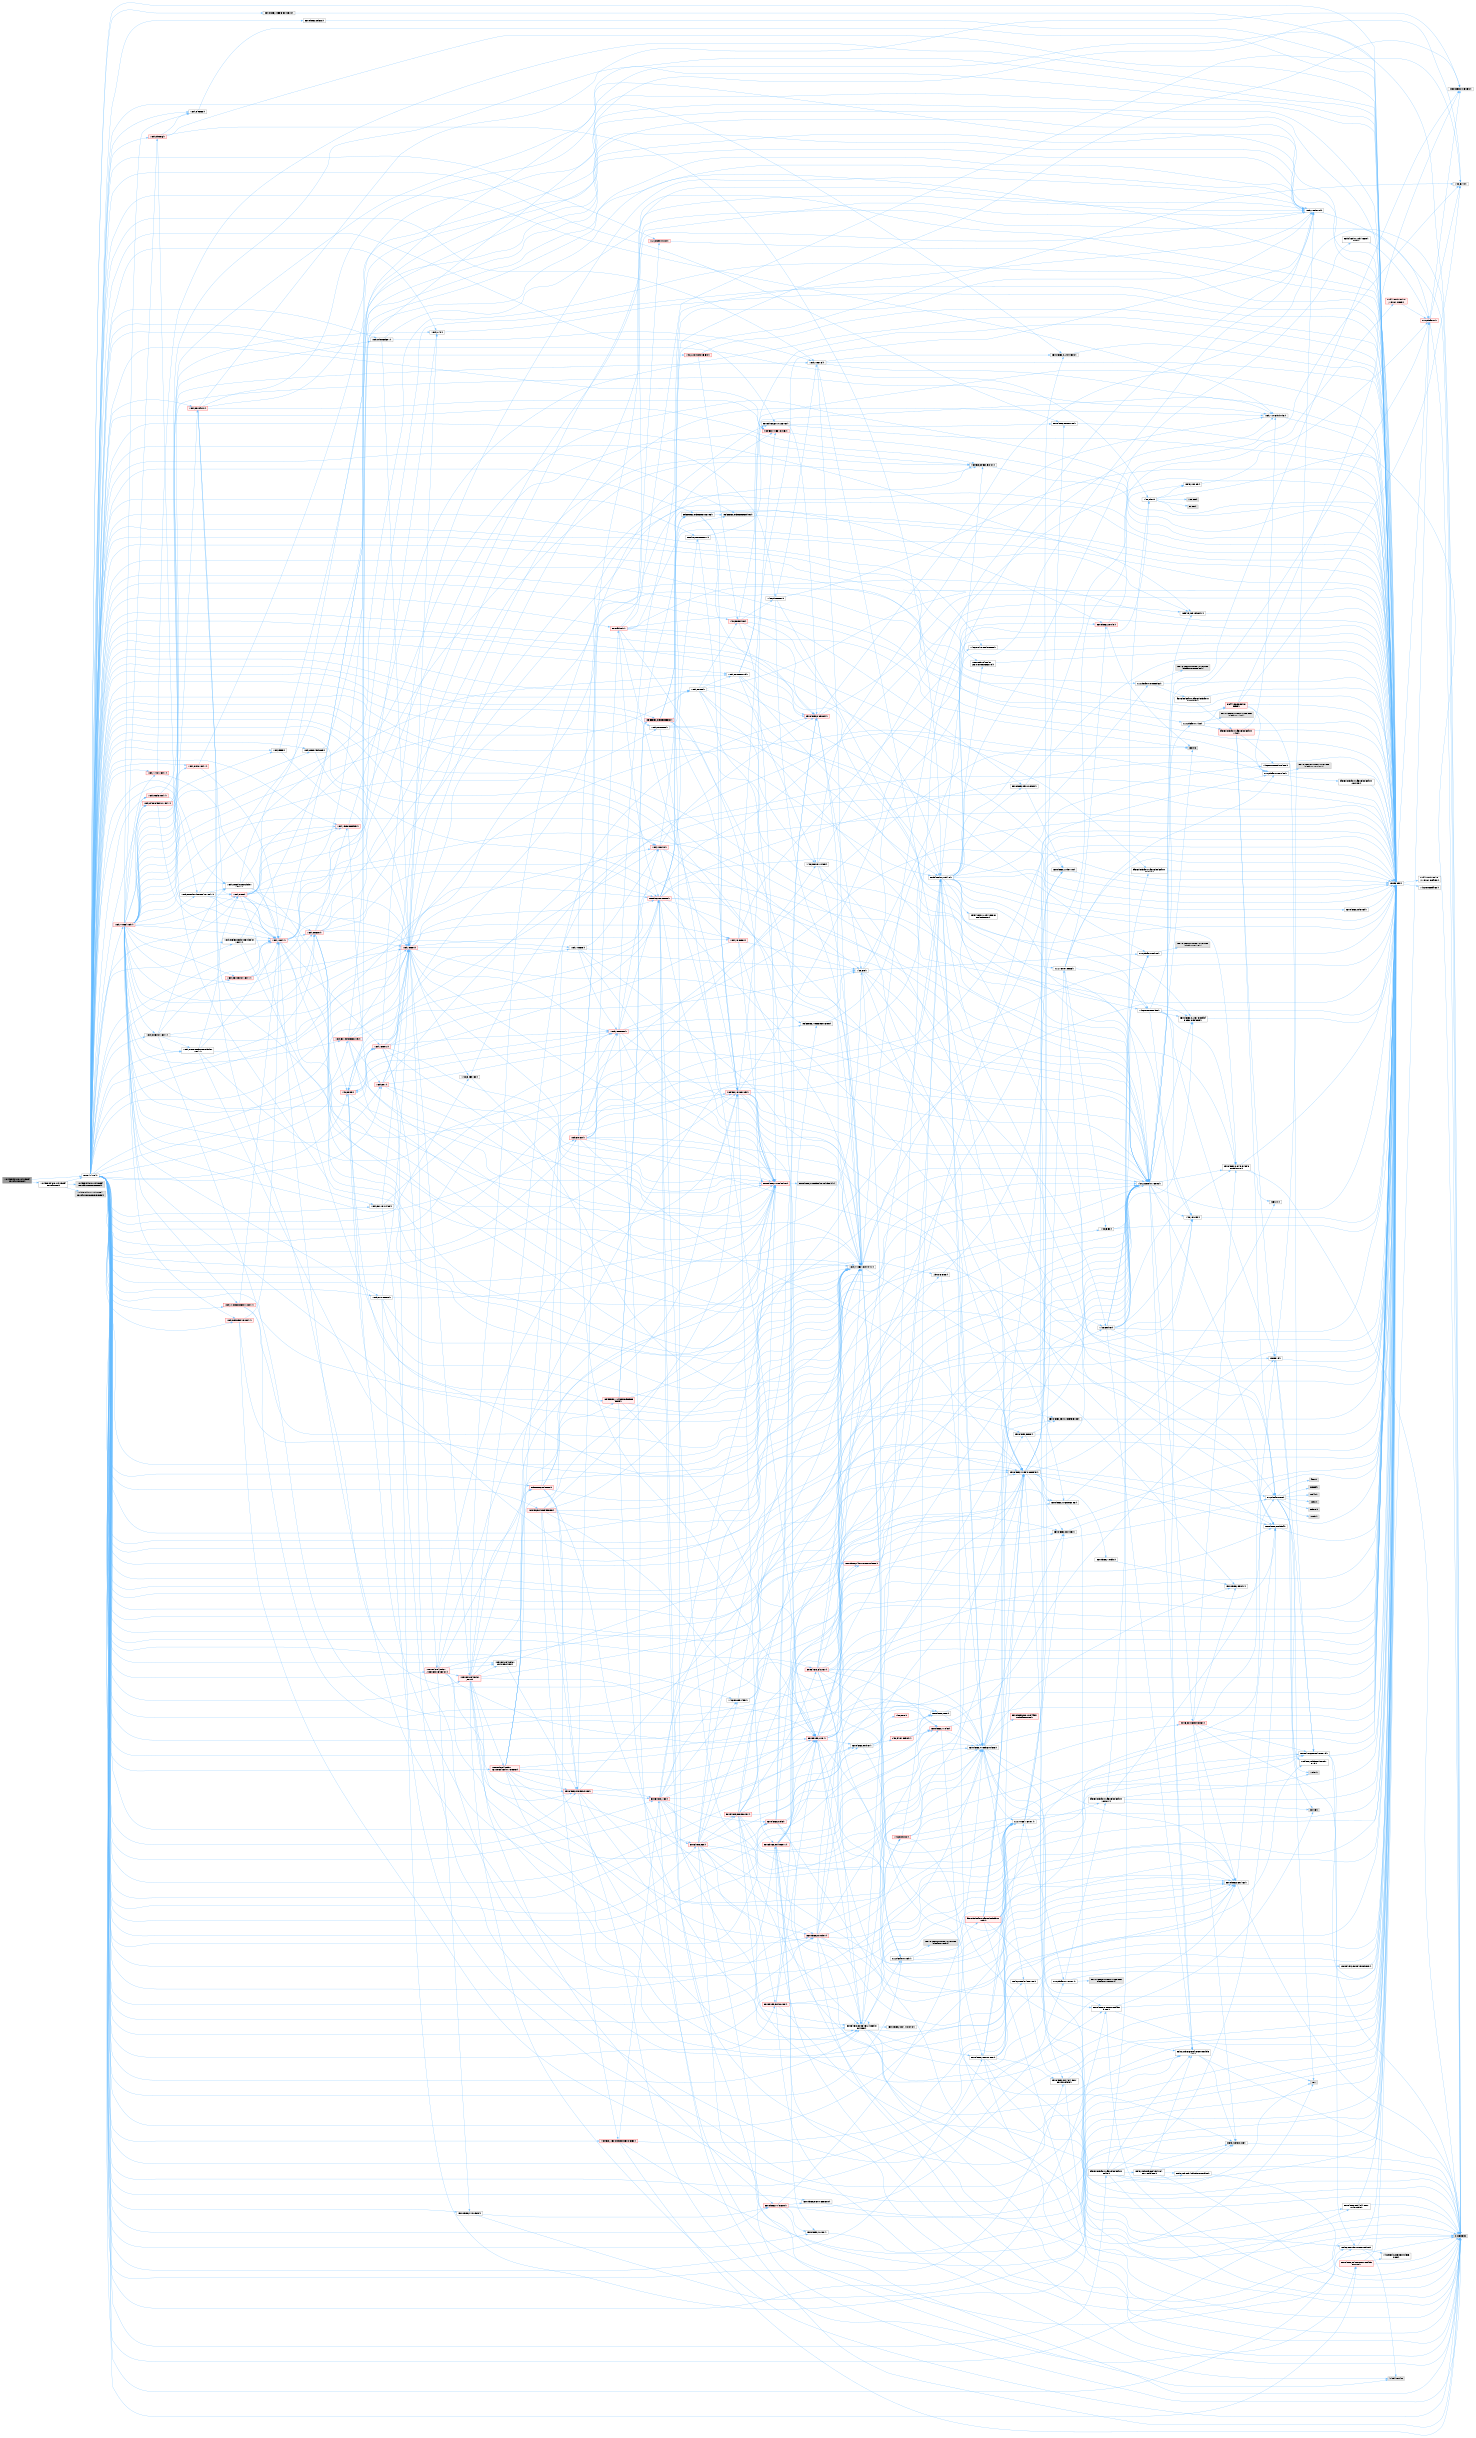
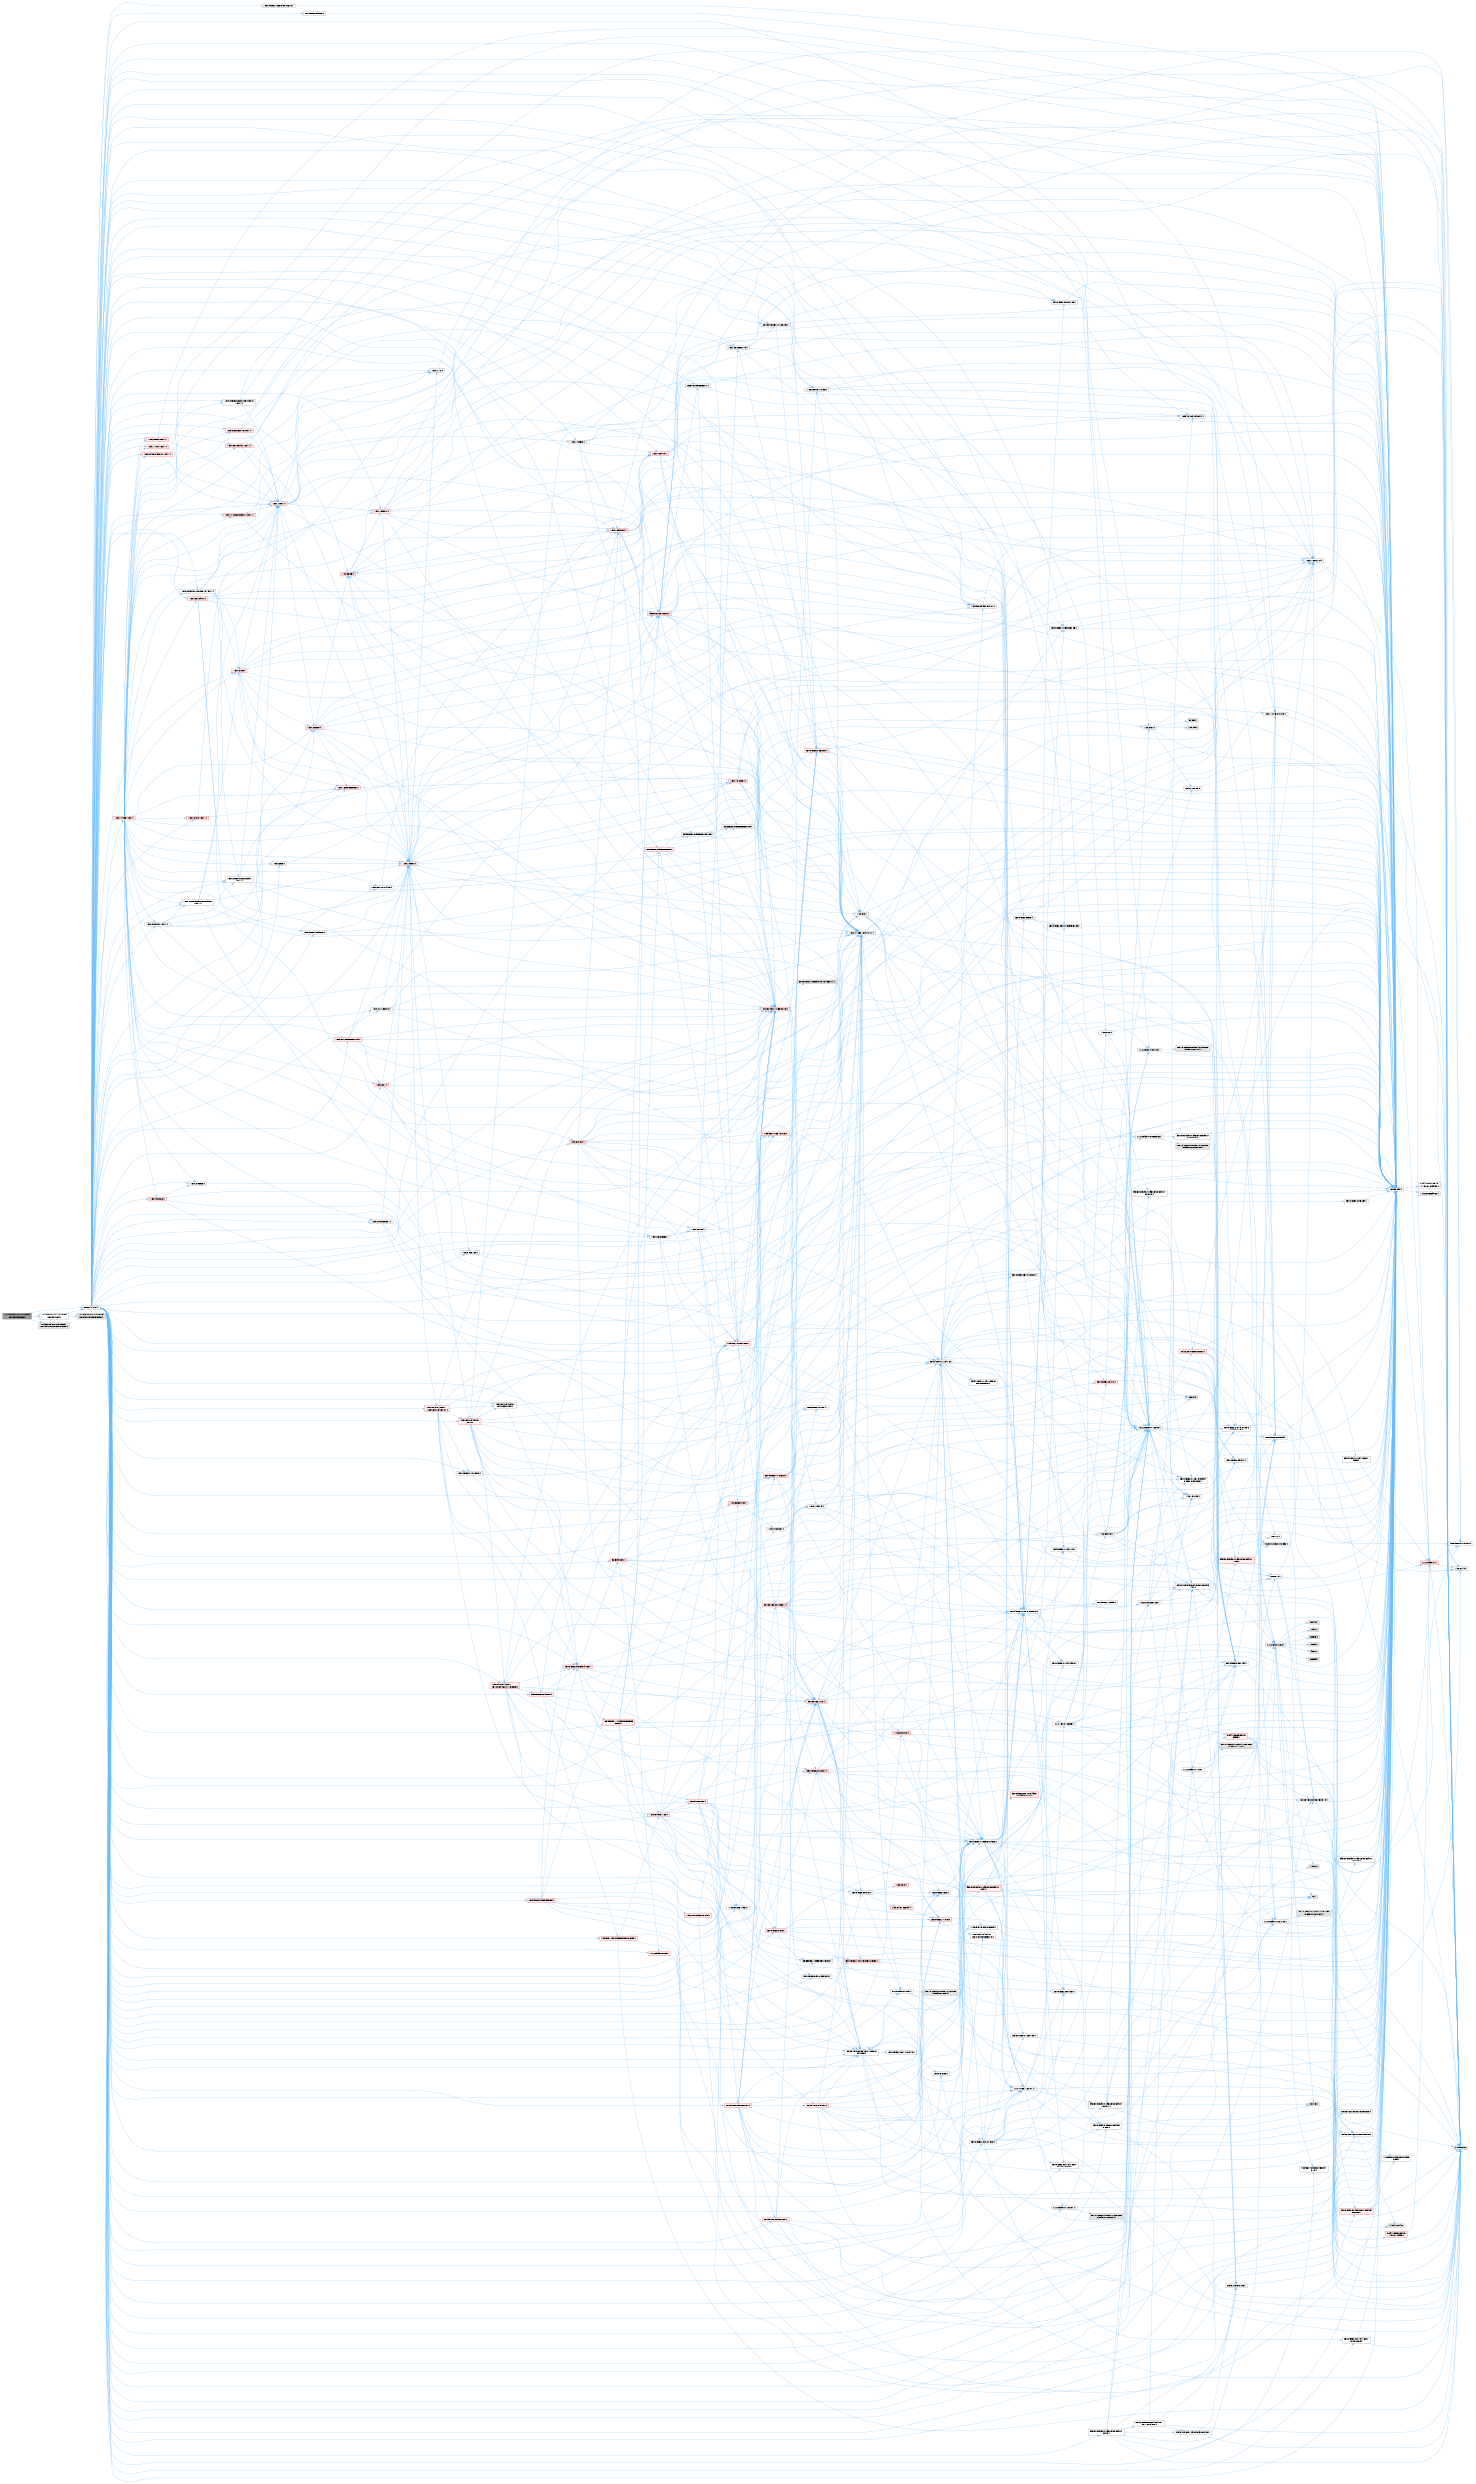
(71, 1189) -> (35, 1321)
(392, 1378) -> (382, 987)
